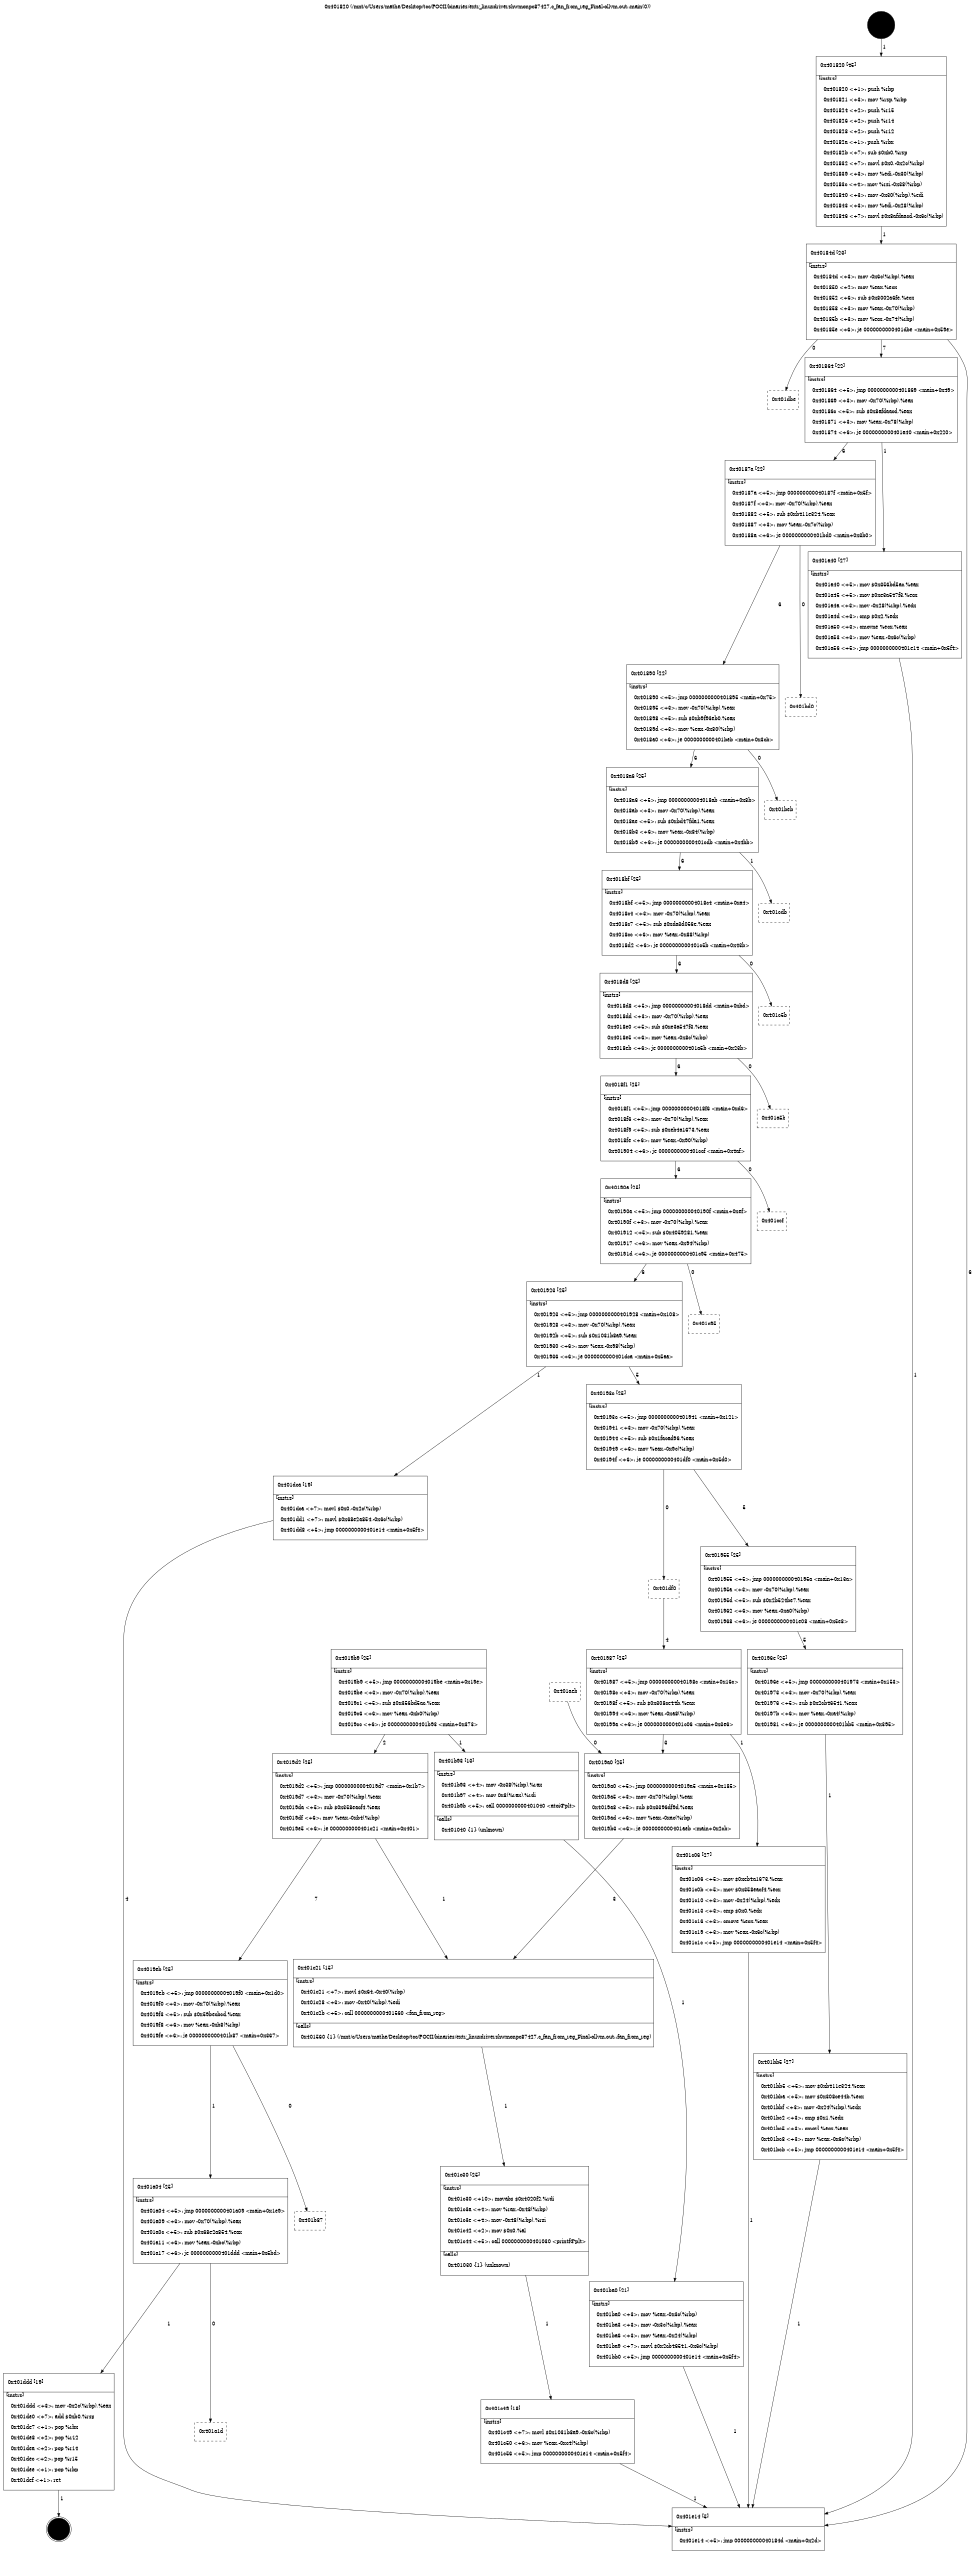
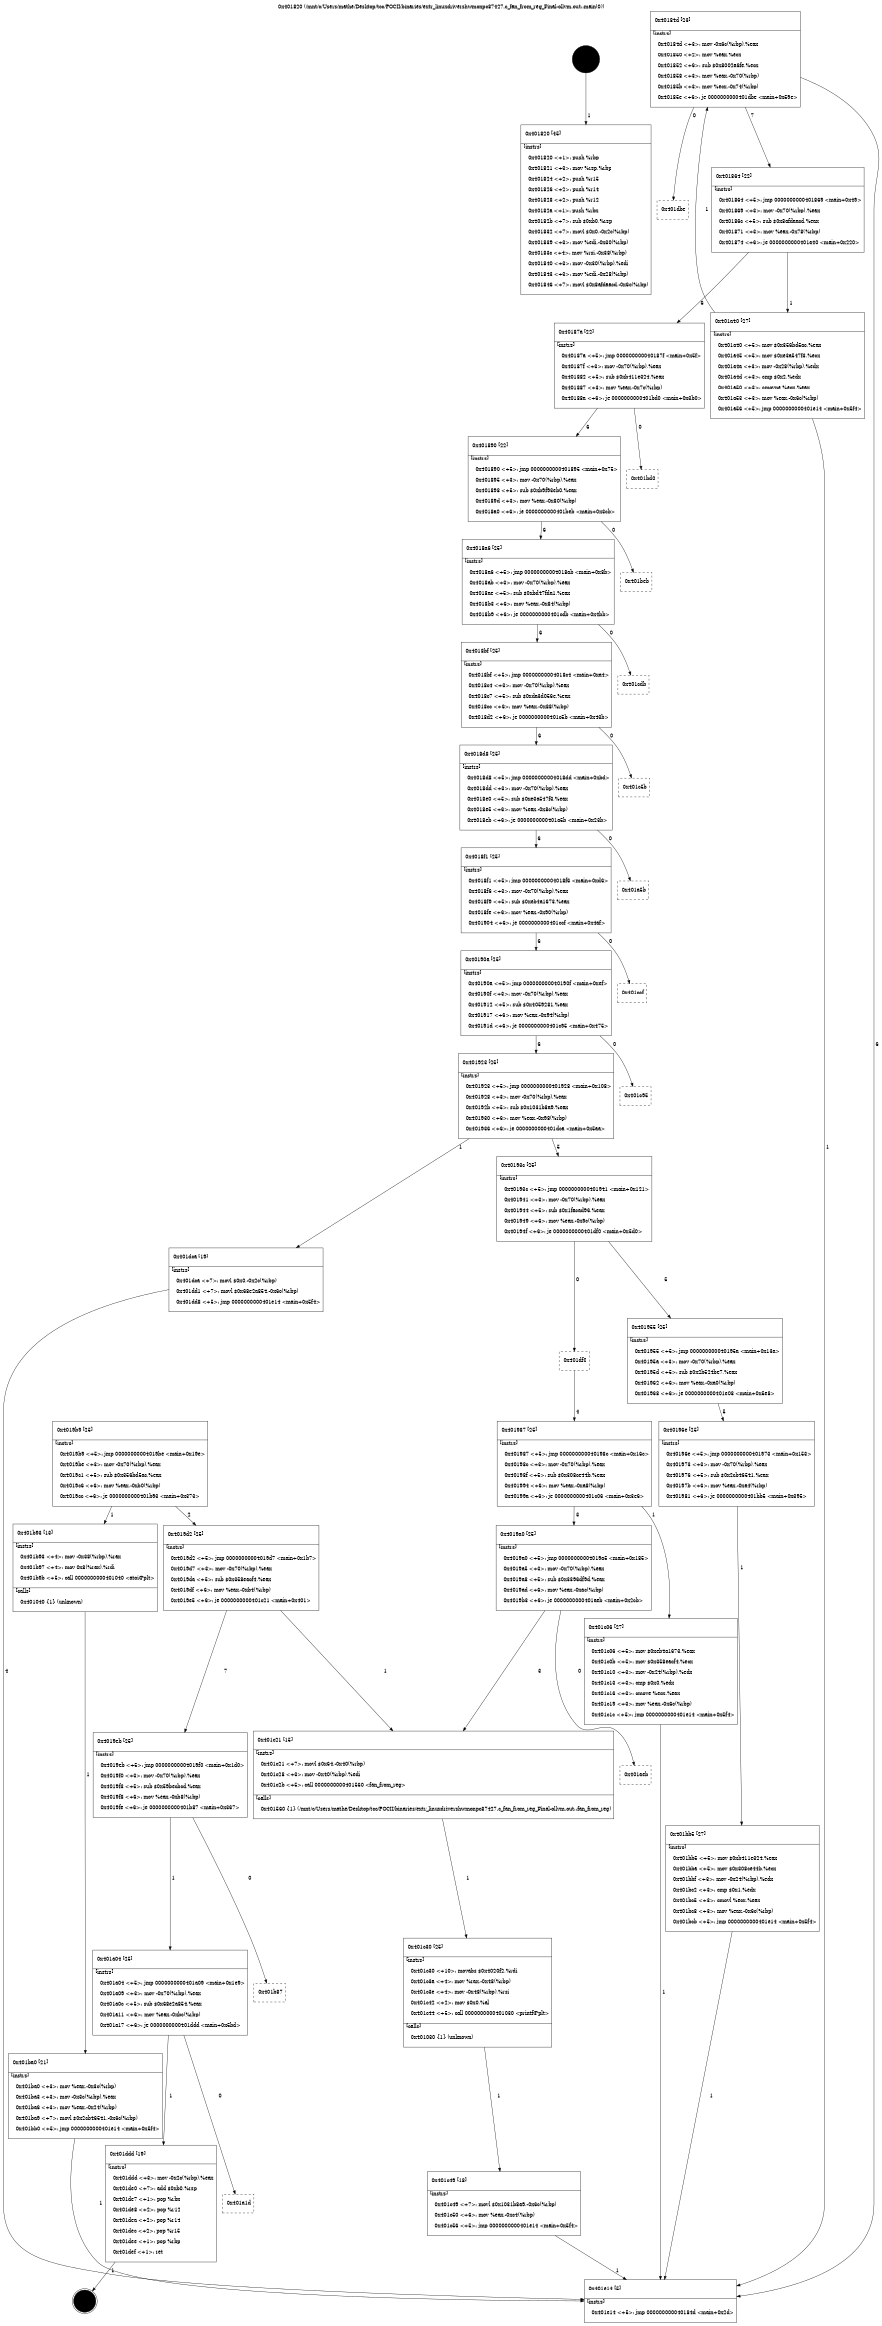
(881, 233) -> (696, 213)
(751, 861) -> (611, 633)
(579, 1728) -> (566, 1708)
